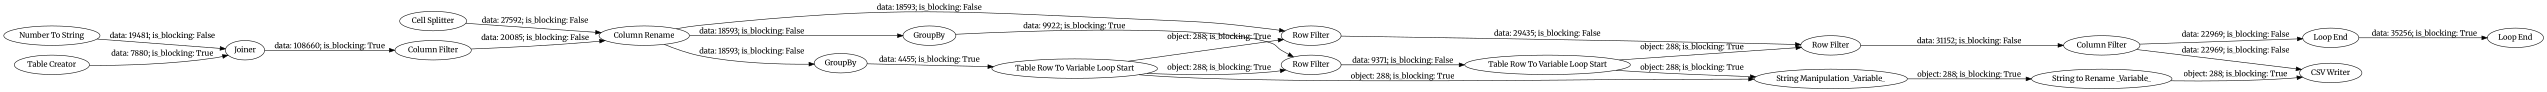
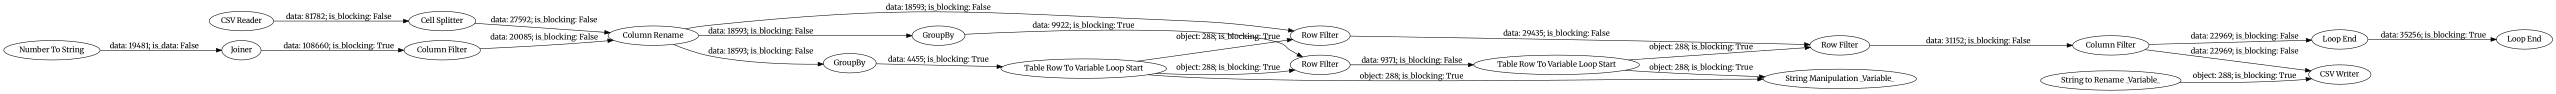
none -> (241, 21)
(163, 36) -> (155, 46)
(52, 65) -> none
(1967, 79) -> none
